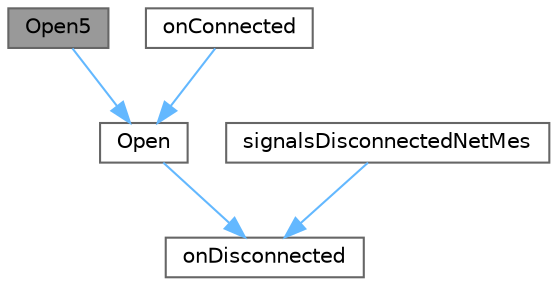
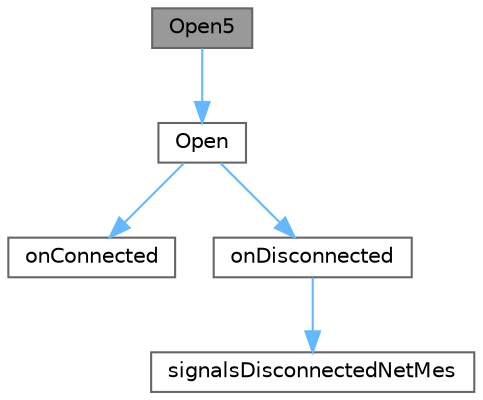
(193, 77) -> (154, 193)
(334, 193) -> (313, 304)
